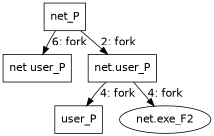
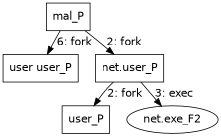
(65, 17) -> (68, 17)
(37, 68) -> (41, 68)
(118, 94) -> (125, 94)
(165, 94) -> (174, 94)
